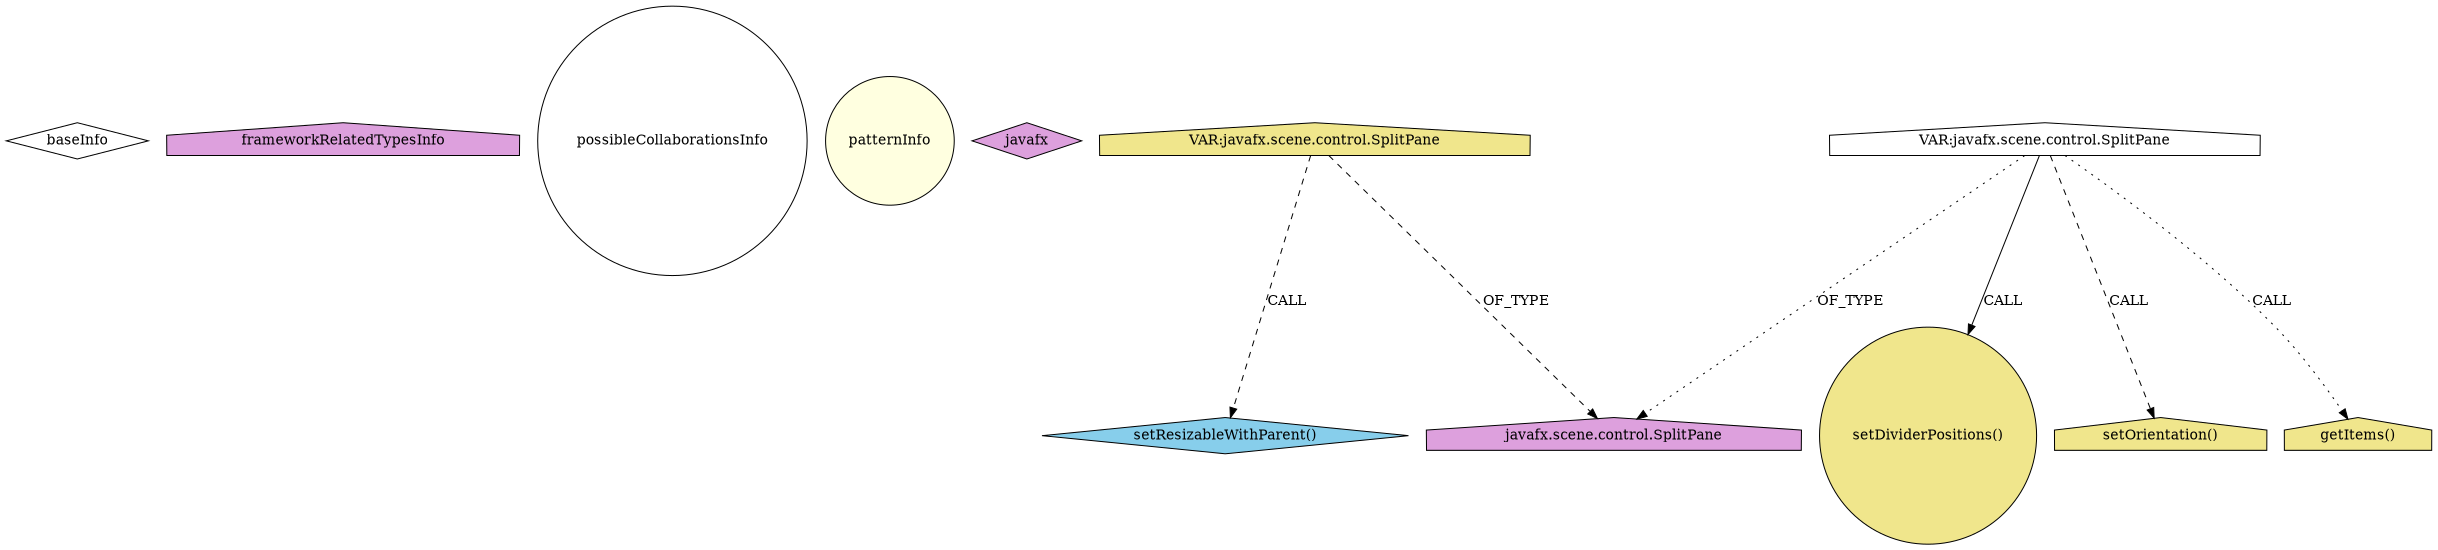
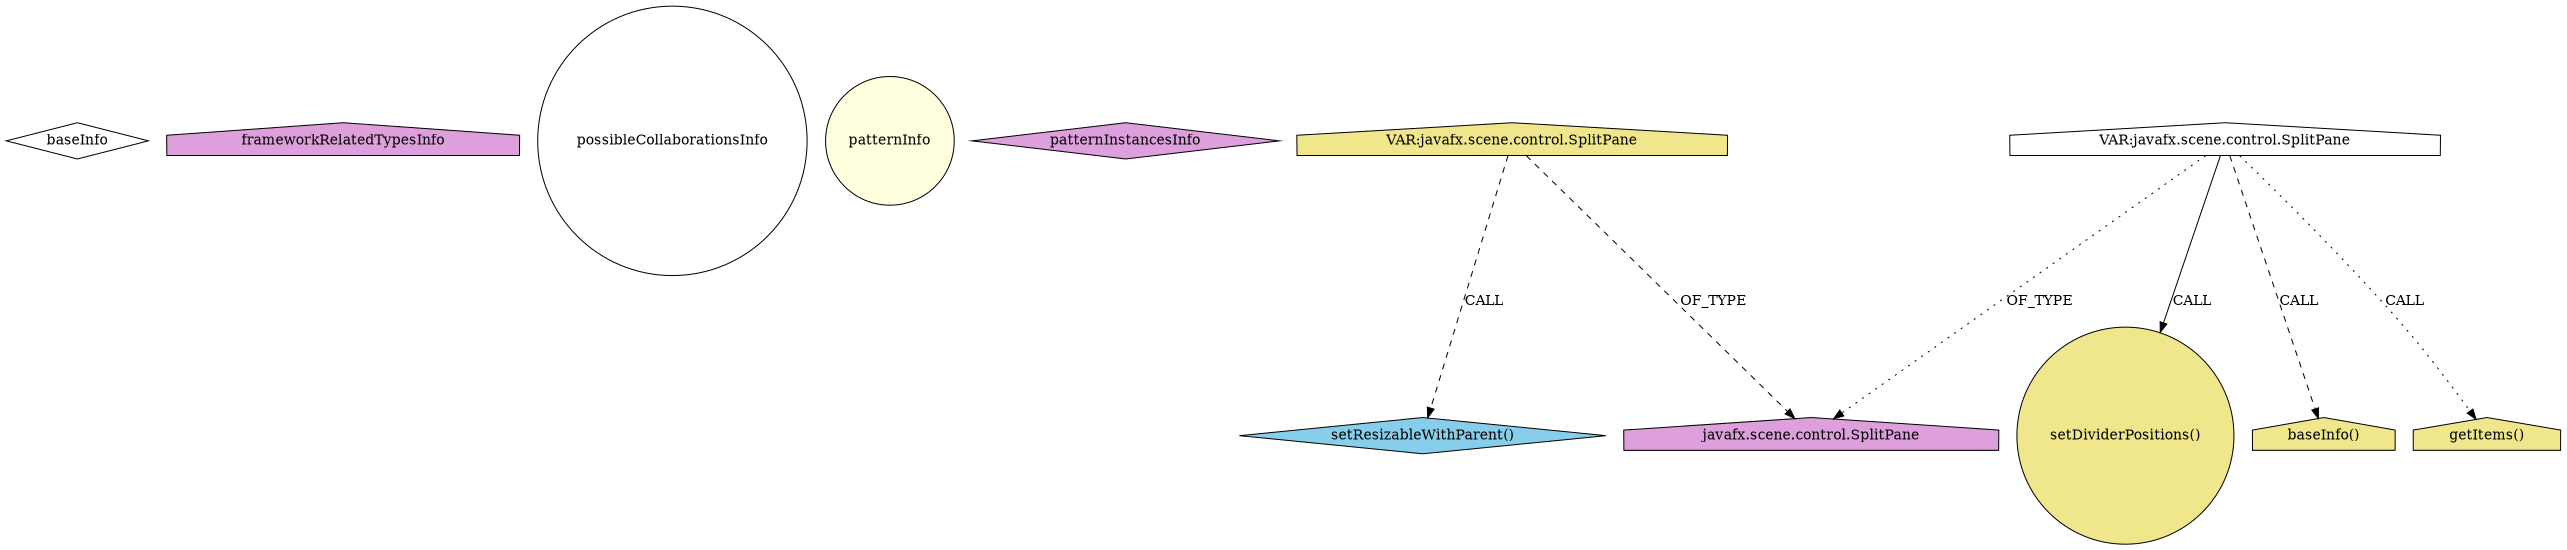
(1027, 141) -> (1126, 141)
(2161, 436) -> (2324, 436)
